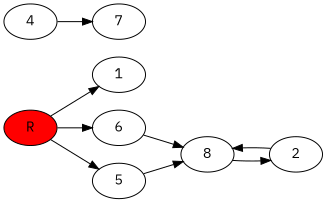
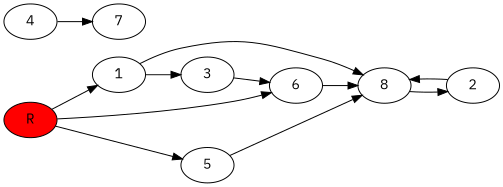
none -> (247, 42)
none -> (207, 75)
